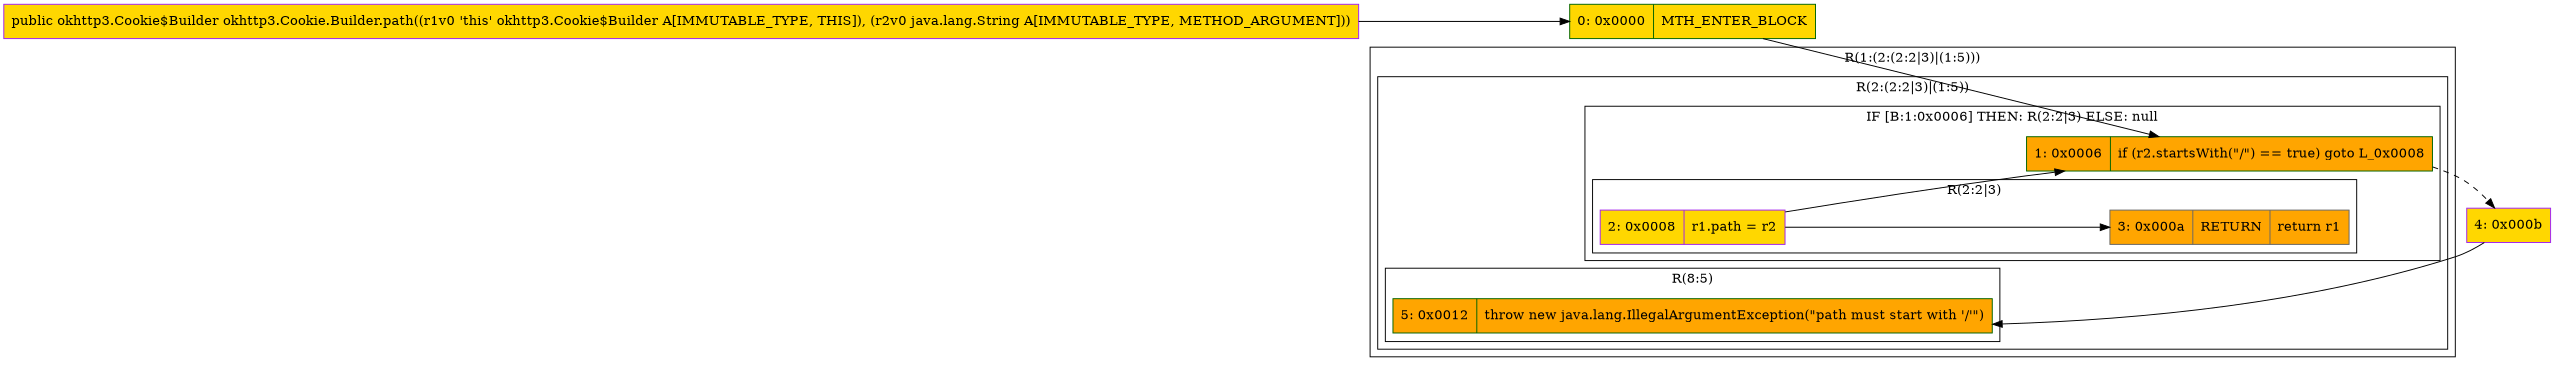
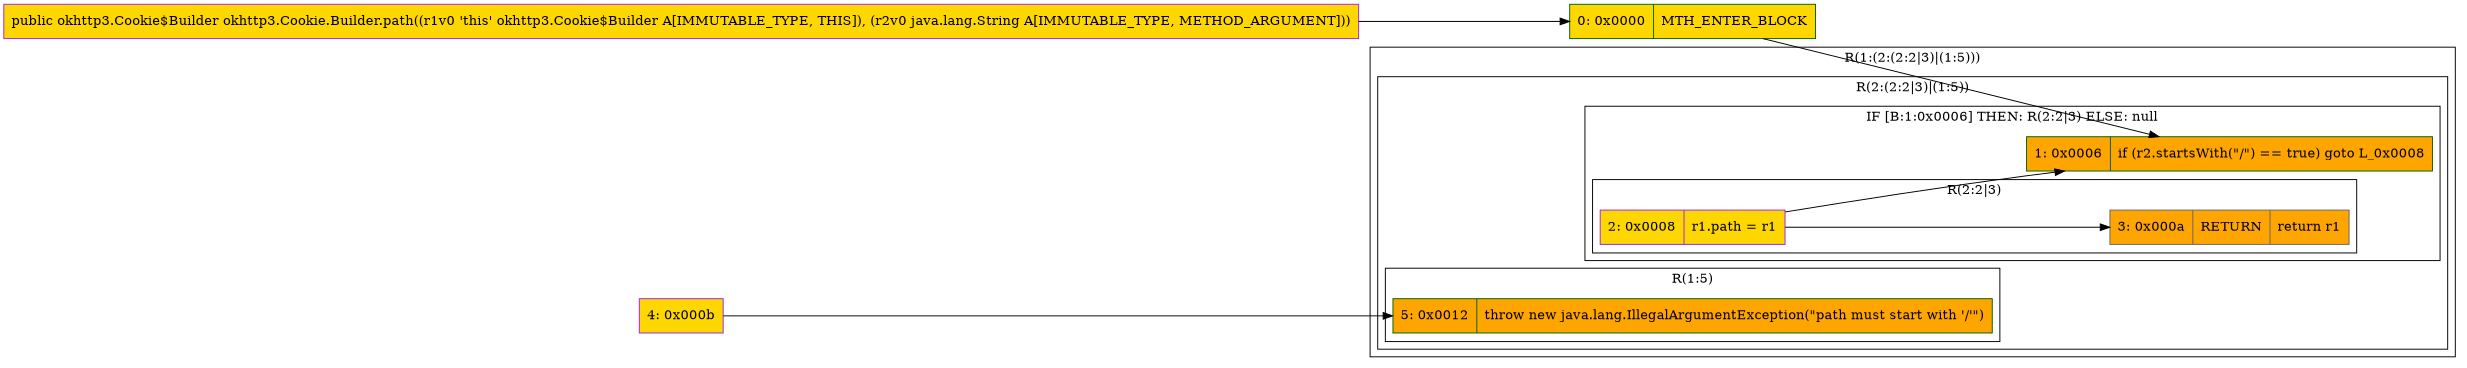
(2463, 180) -> none
(1735, 227) -> (1735, 227)
(1693, 279) -> (1693, 279)
